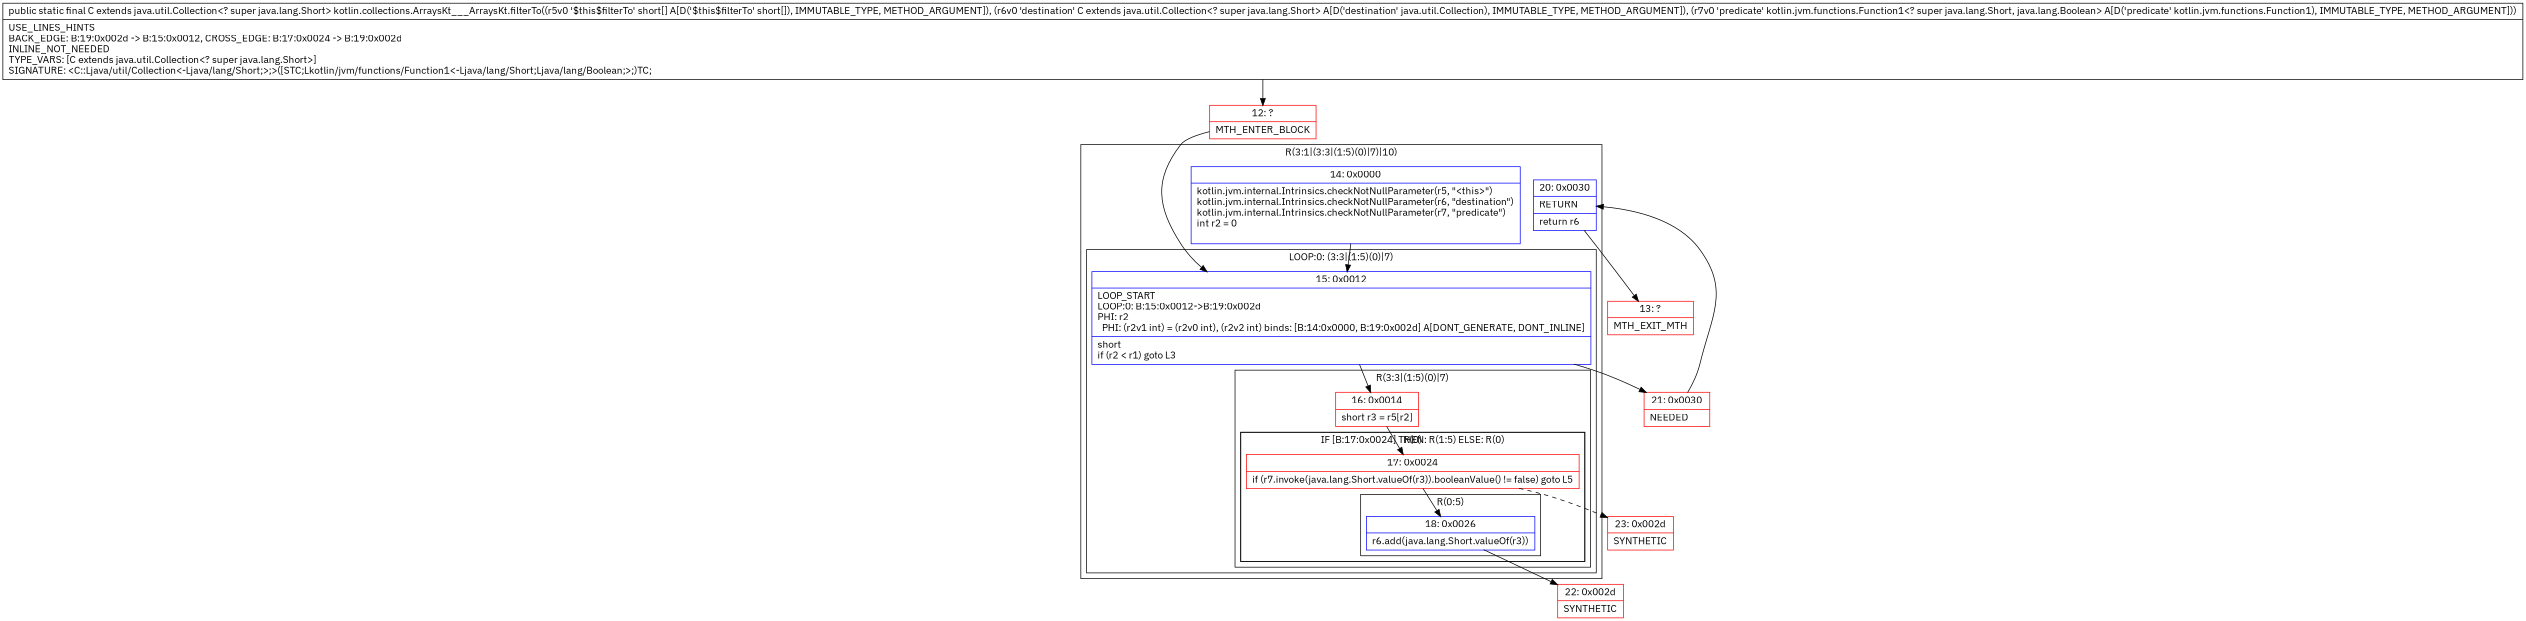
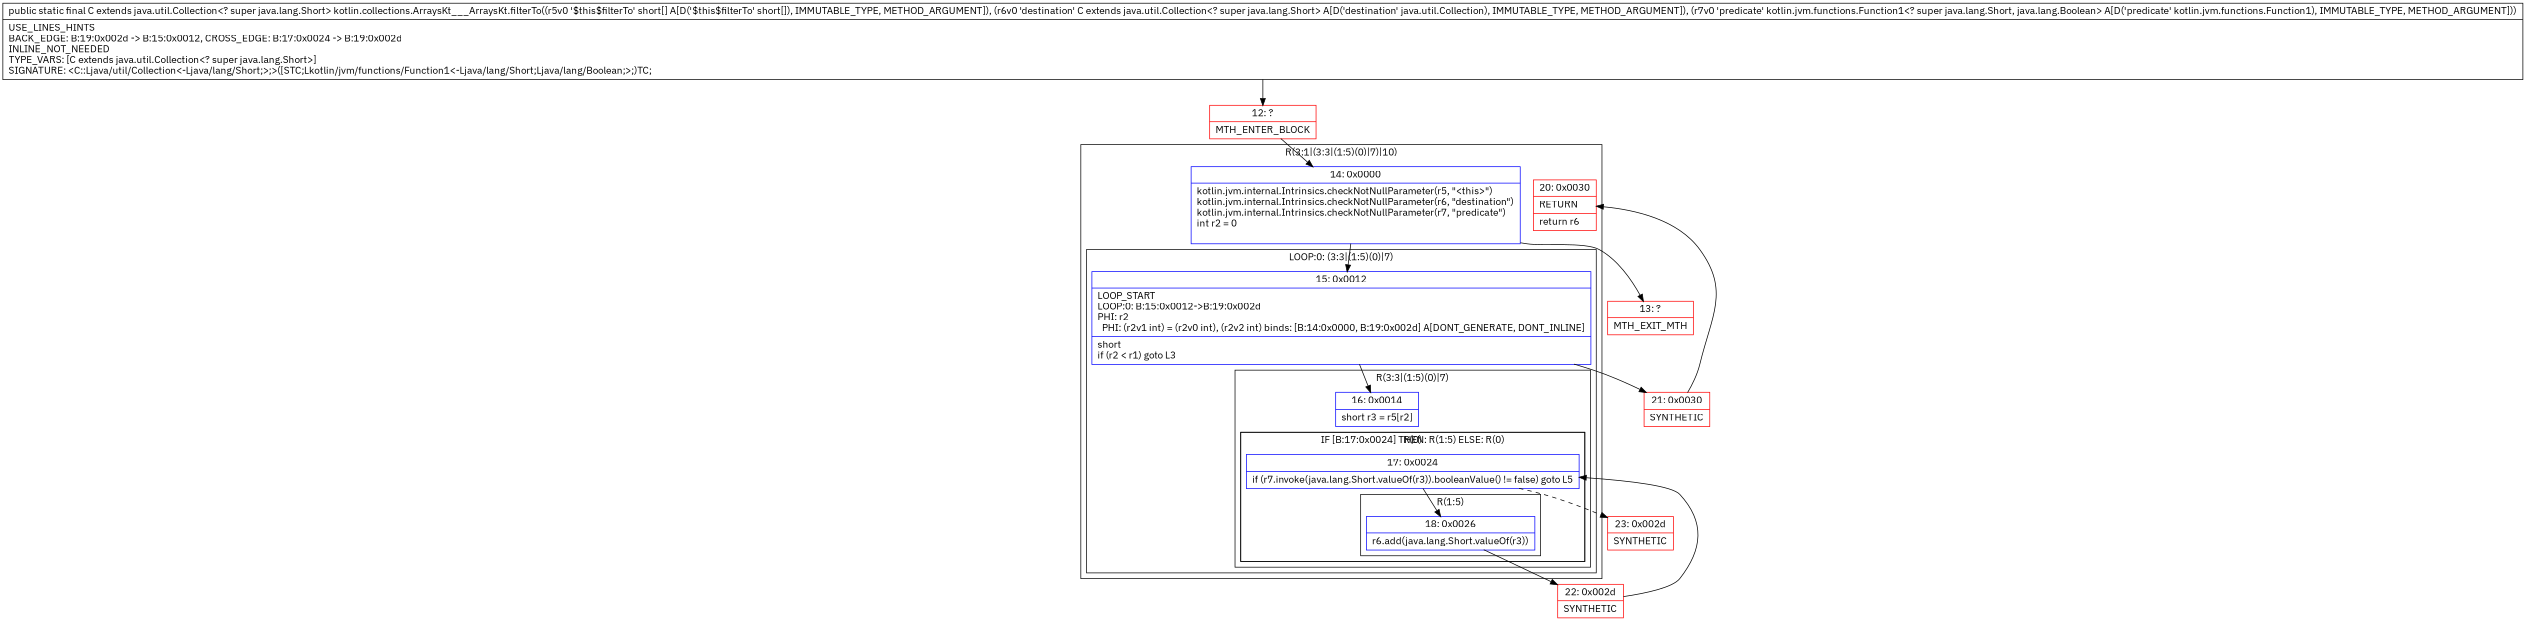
(1162, 194) -> (1294, 150)
(1565, 205) -> (1565, 205)
(1609, 263) -> (1577, 245)
(1377, 409) -> (1377, 409)
(1669, 418) -> (1677, 418)
(1393, 437) -> (1695, 519)
(1413, 472) -> (1413, 472)
(1451, 503) -> (1451, 503)
